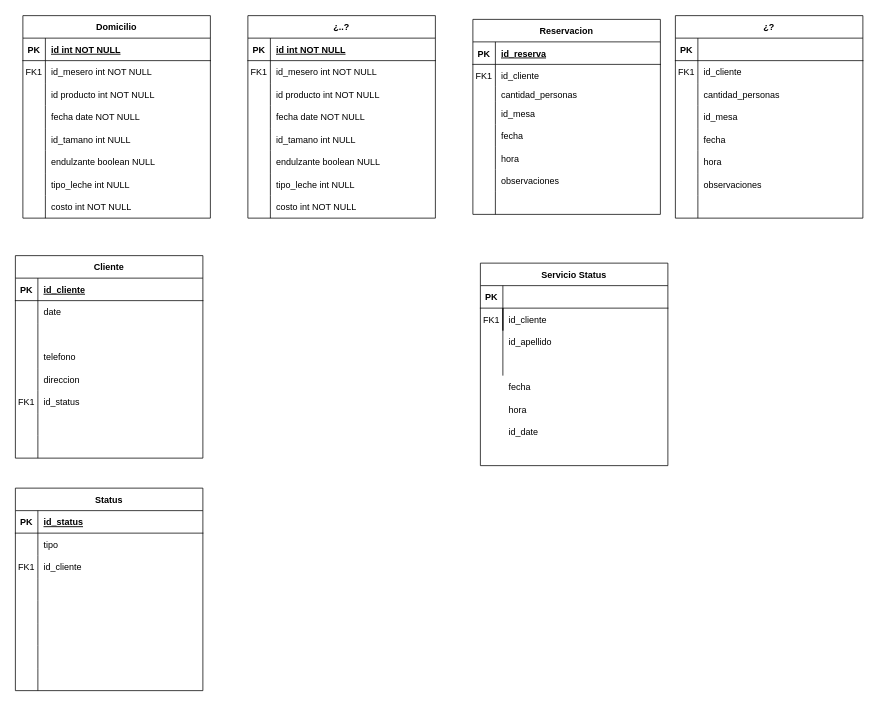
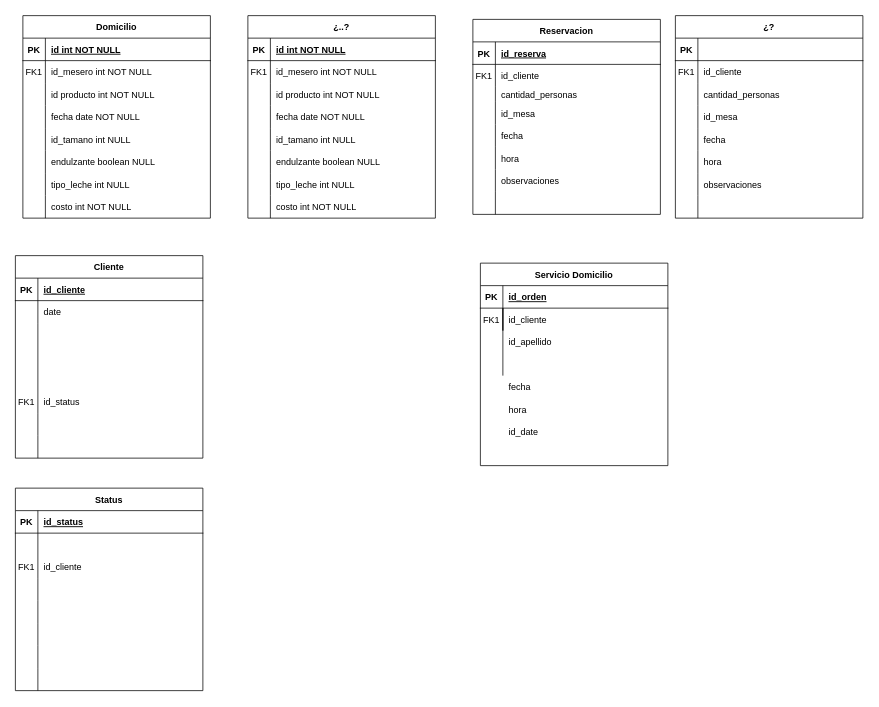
(574, 275) -> (574, 275)
none -> (585, 297)
(120, 357) -> none
(120, 379) -> none
(120, 544) -> none
